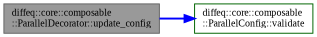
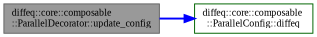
(254, 19) -> (254, 19)
